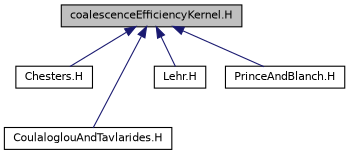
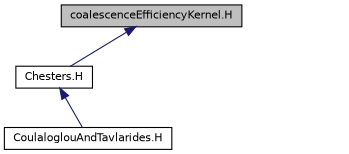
(180, 77) -> none
(285, 77) -> none
(117, 82) -> (74, 113)
